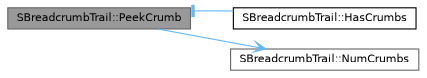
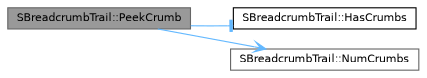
(215, 11) -> (209, 26)
